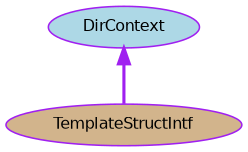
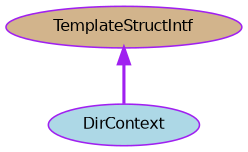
(124, 84) -> (124, 84)
